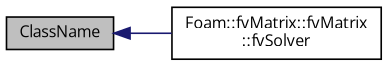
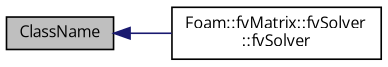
(277, 33) -> (277, 33)
